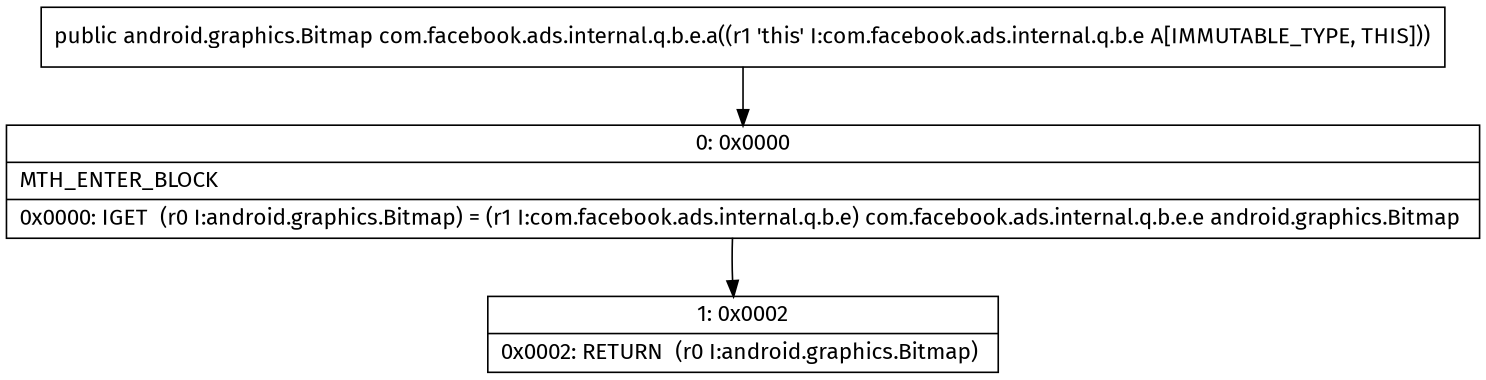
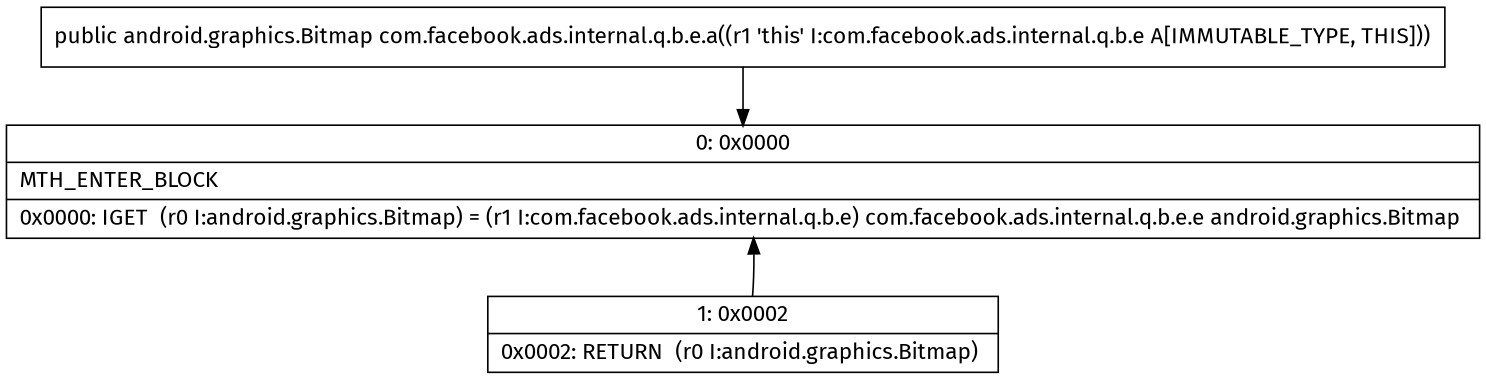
(732, 259) -> (754, 276)
